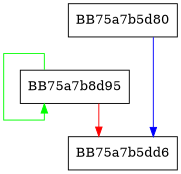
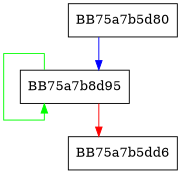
(153, 82) -> (99, 49)
